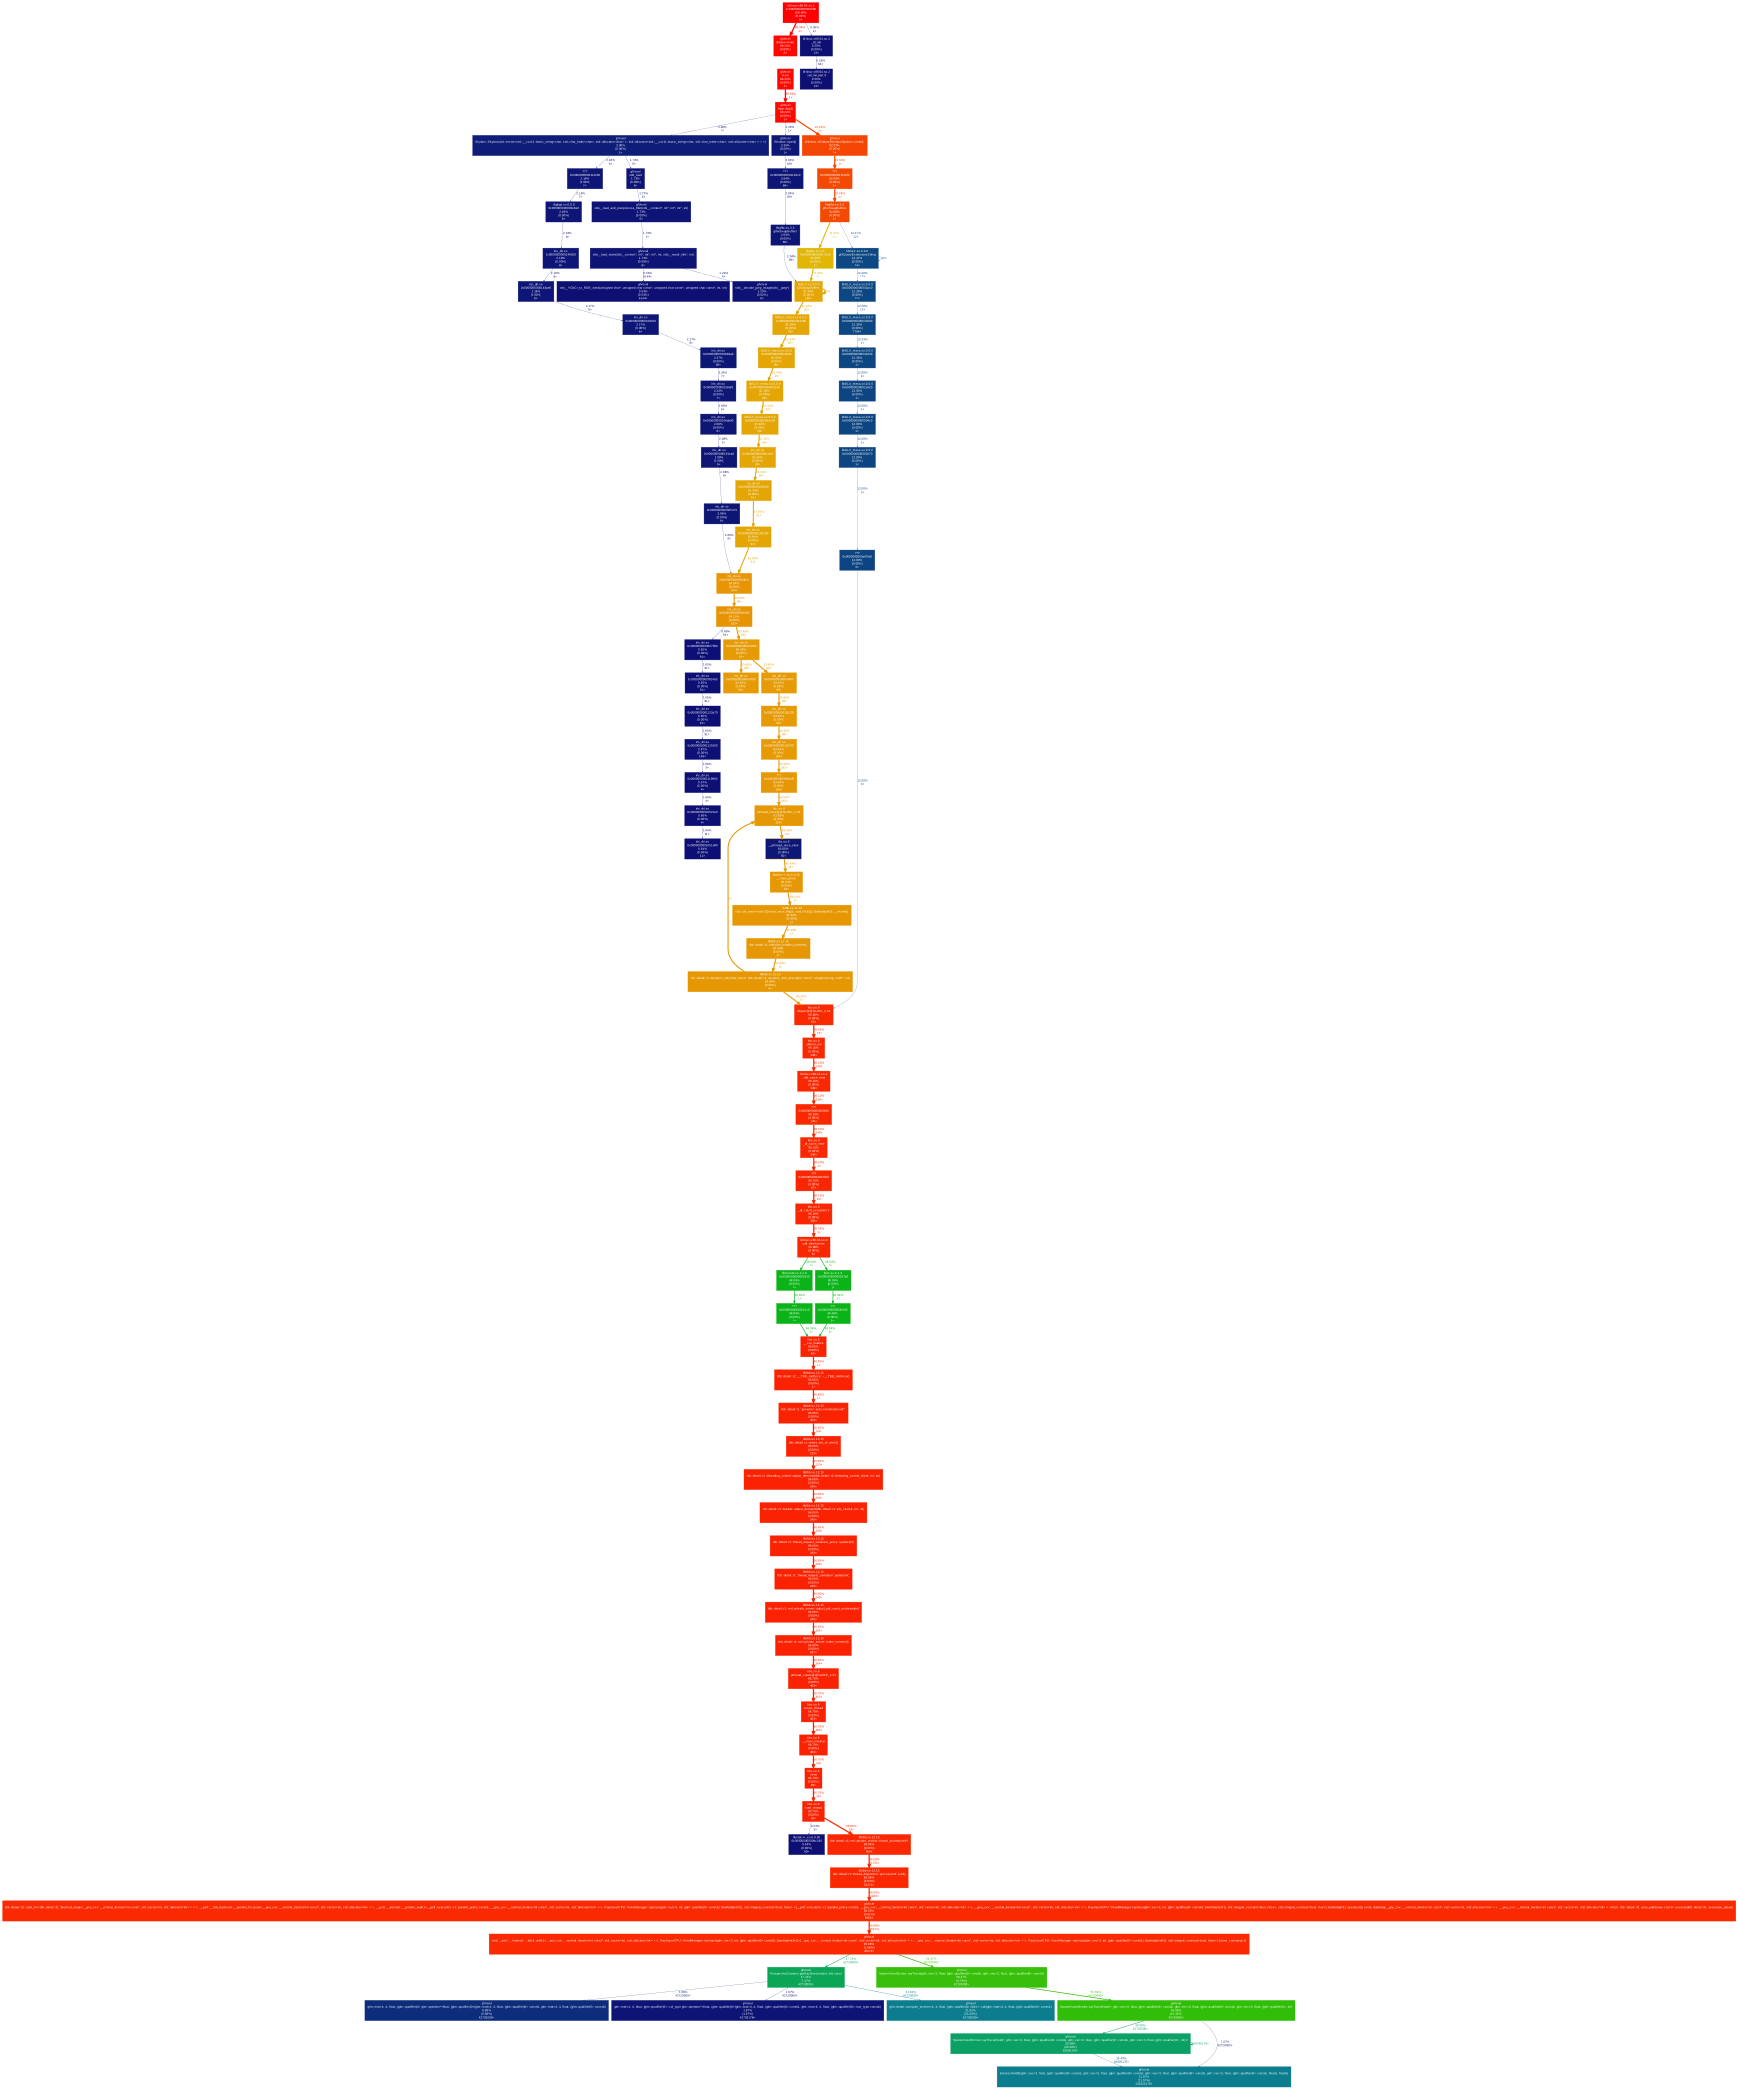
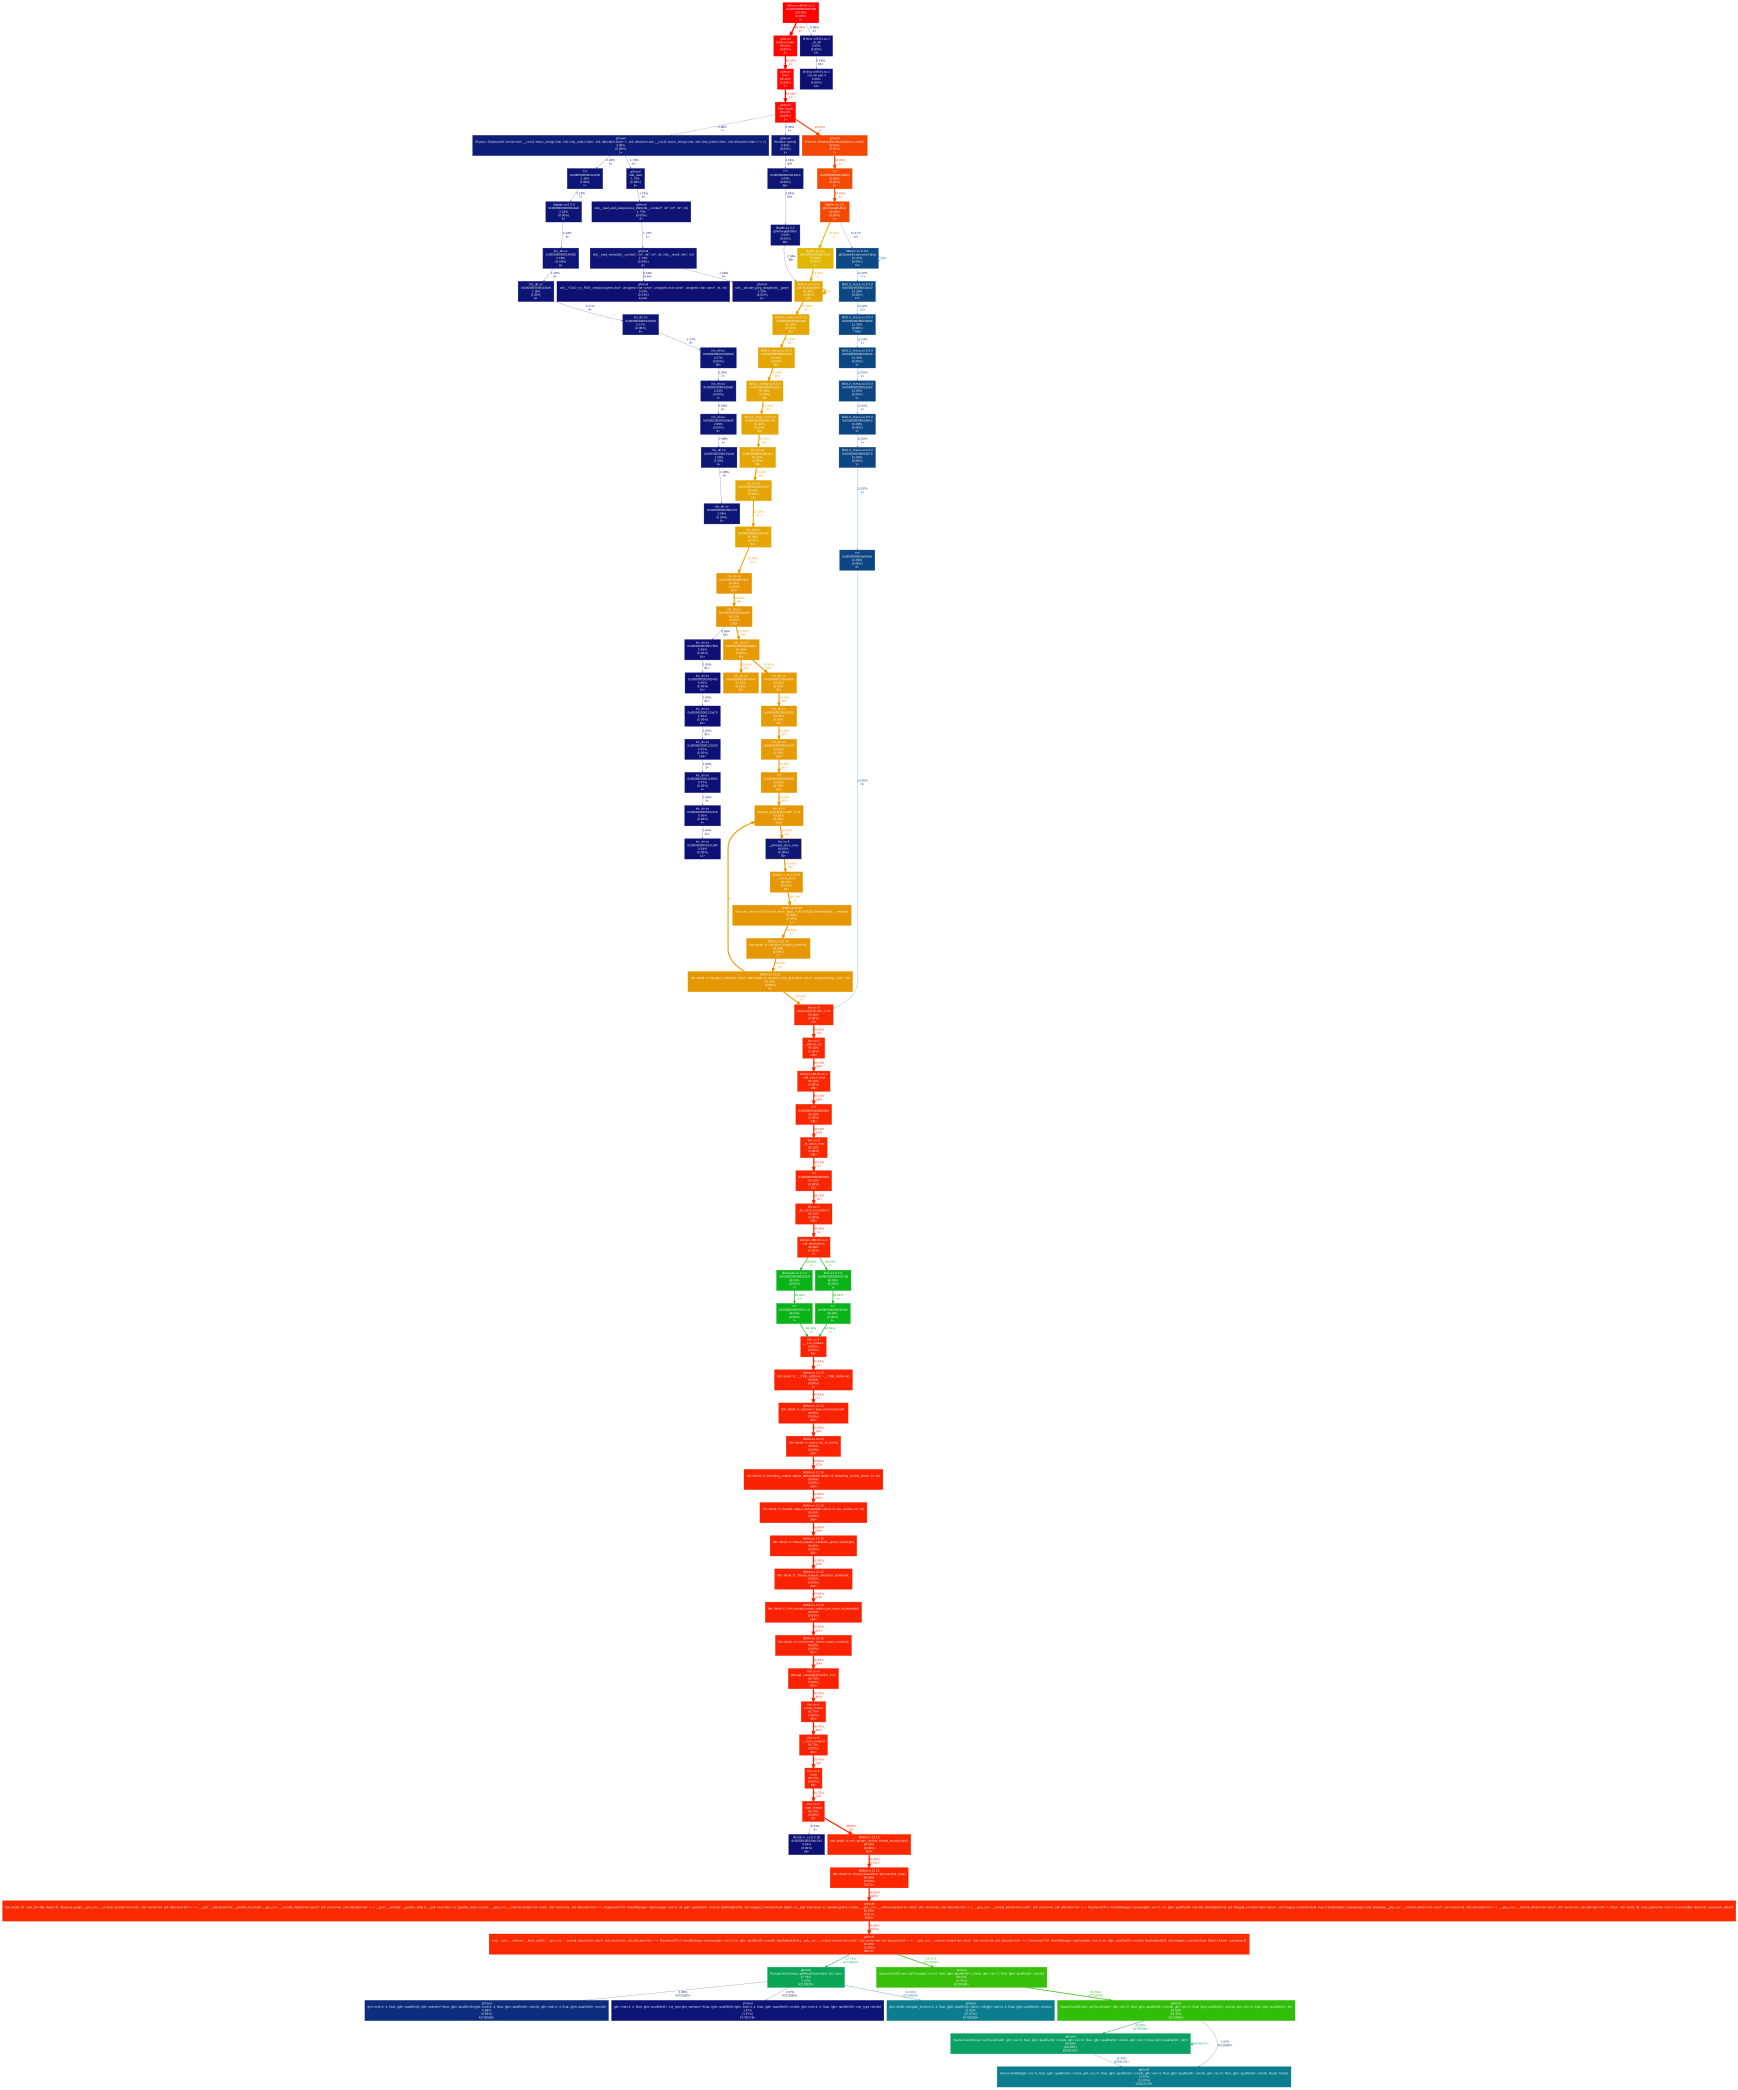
none -> (785, 61)
(725, 548) -> none
